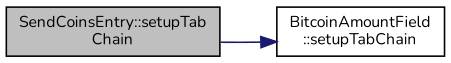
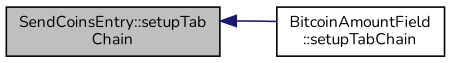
(241, 42) -> (257, 21)
